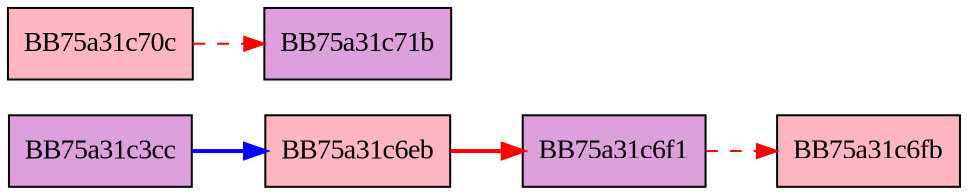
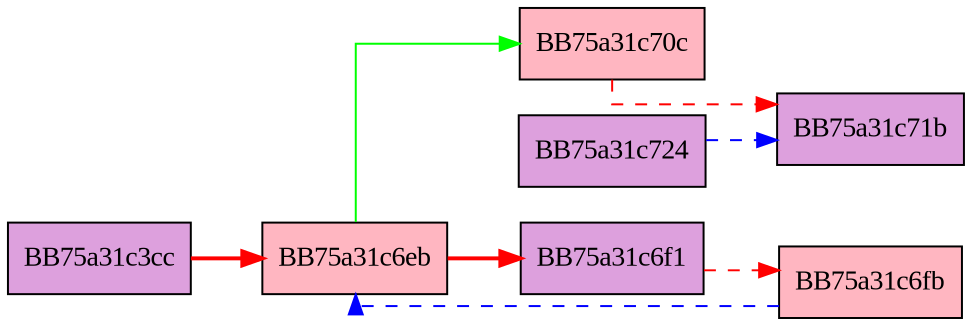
none -> (356, 61)
(218, 151) -> (217, 258)
none -> (612, 151)
none -> (567, 306)
